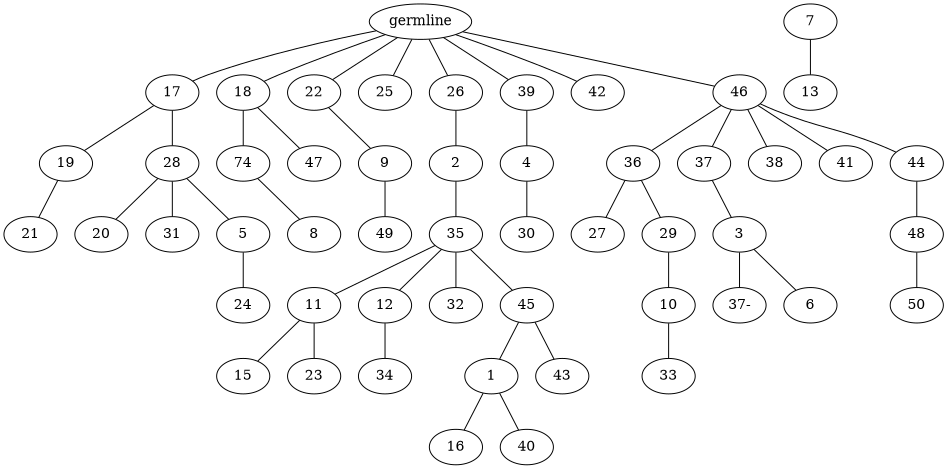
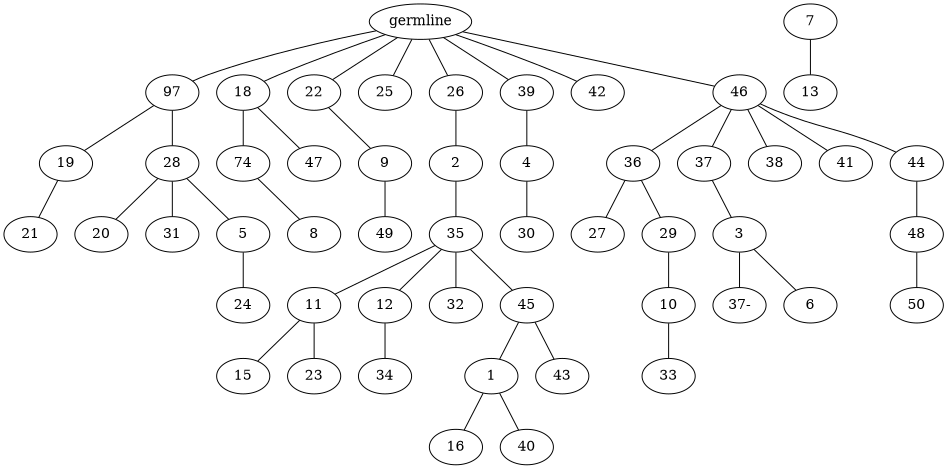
(172, 93) -> (172, 93)
